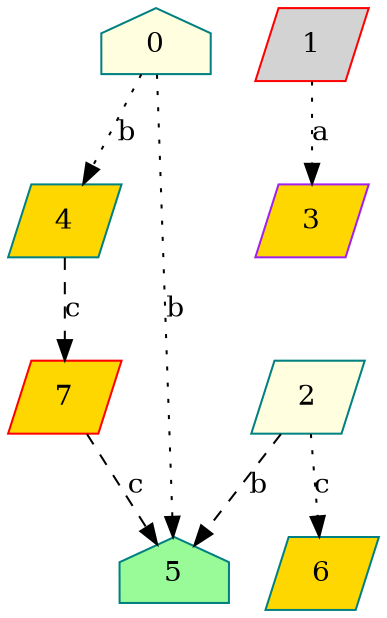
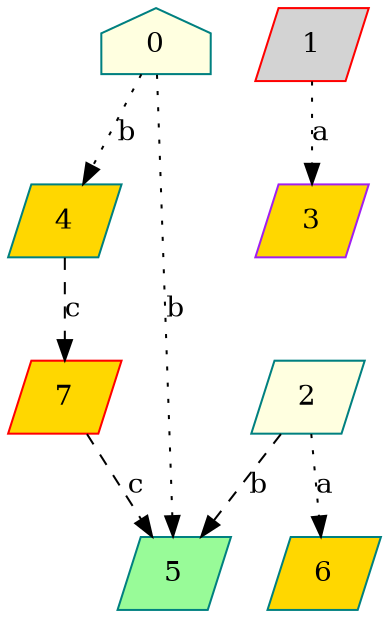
(322, 485) -> (325, 485)
(174, 573) -> (174, 573)
